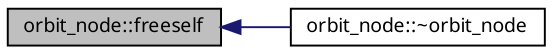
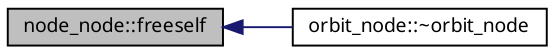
(114, 27) -> (115, 27)
